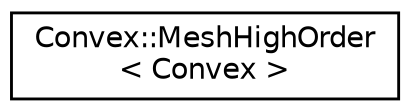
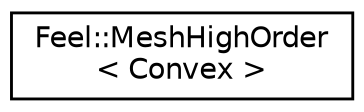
(205, 56) -> (182, 56)
